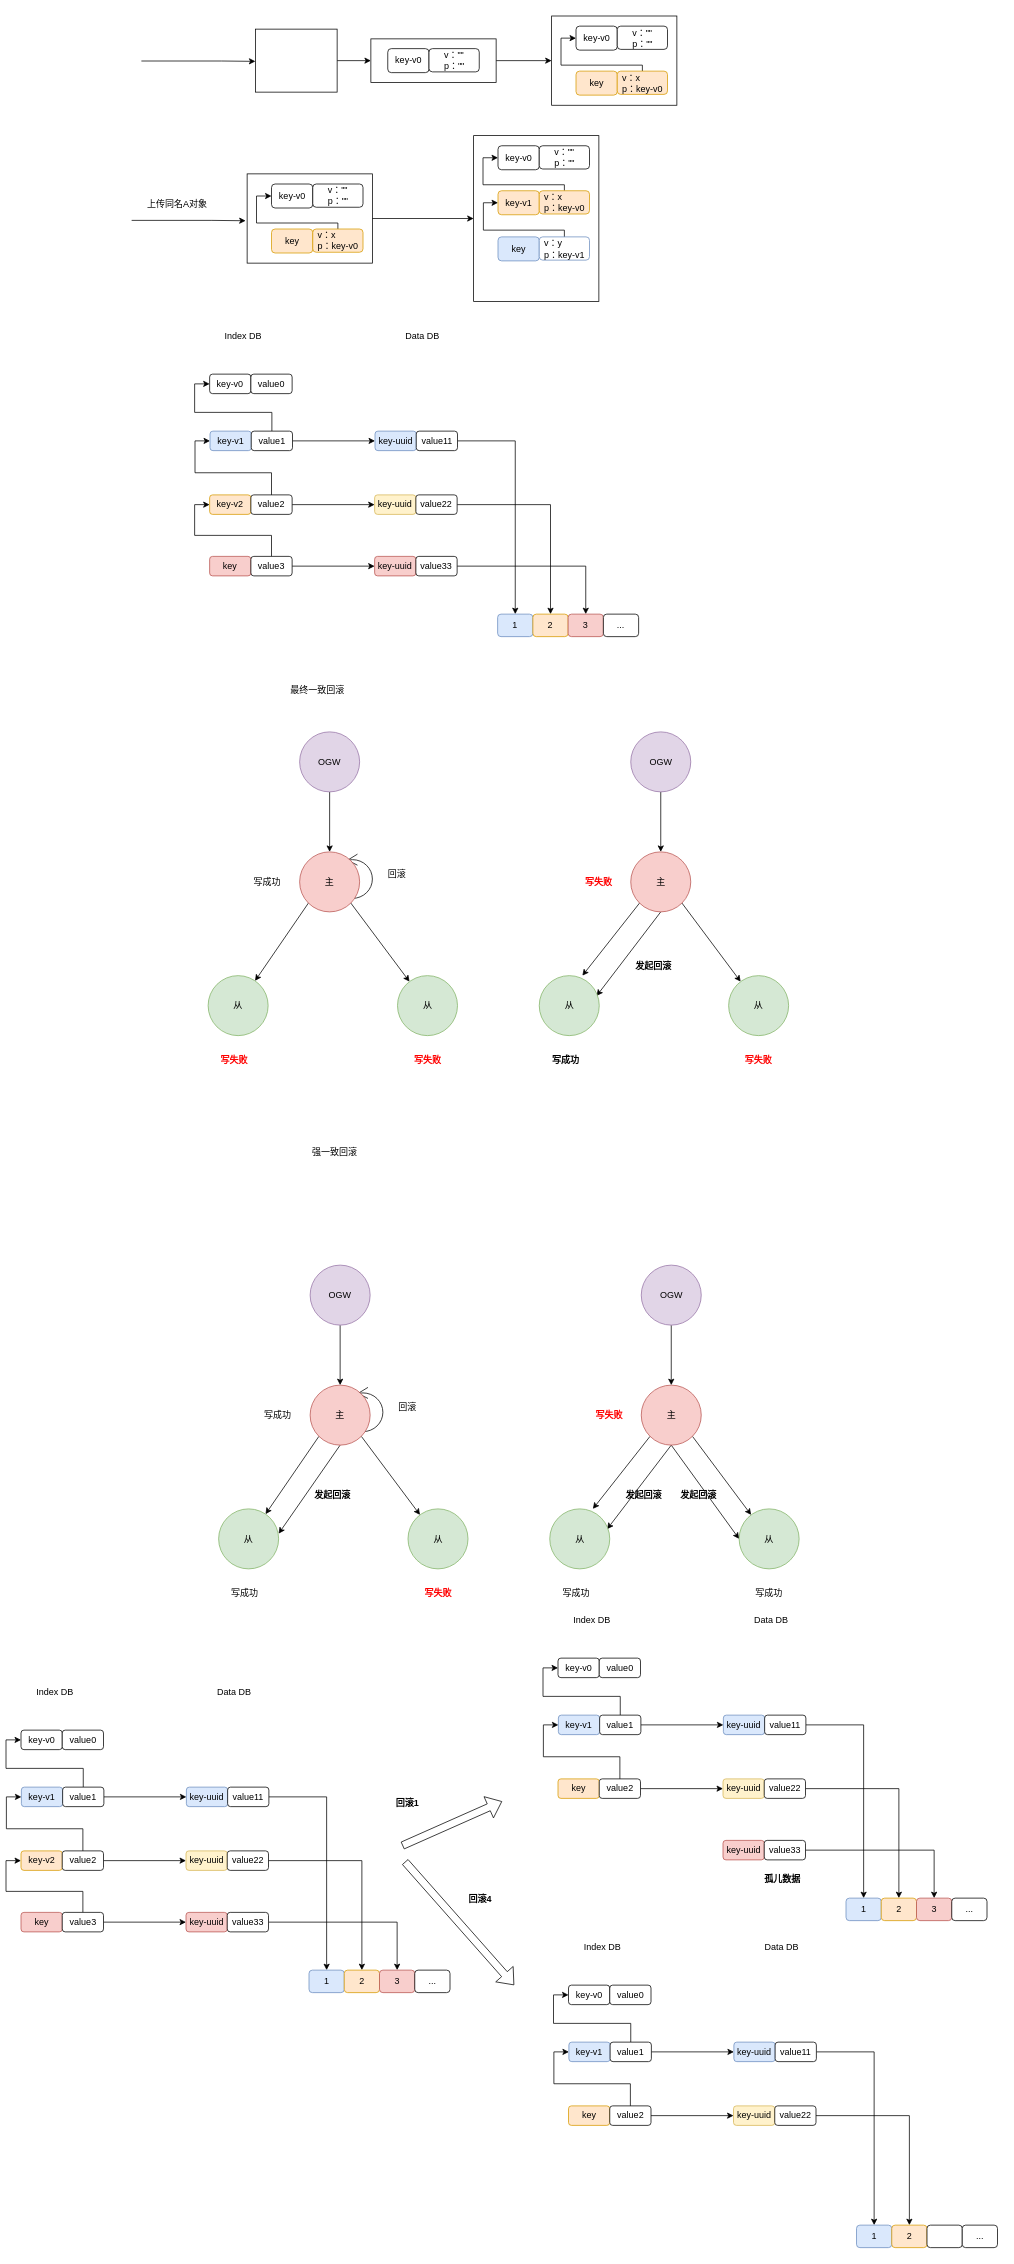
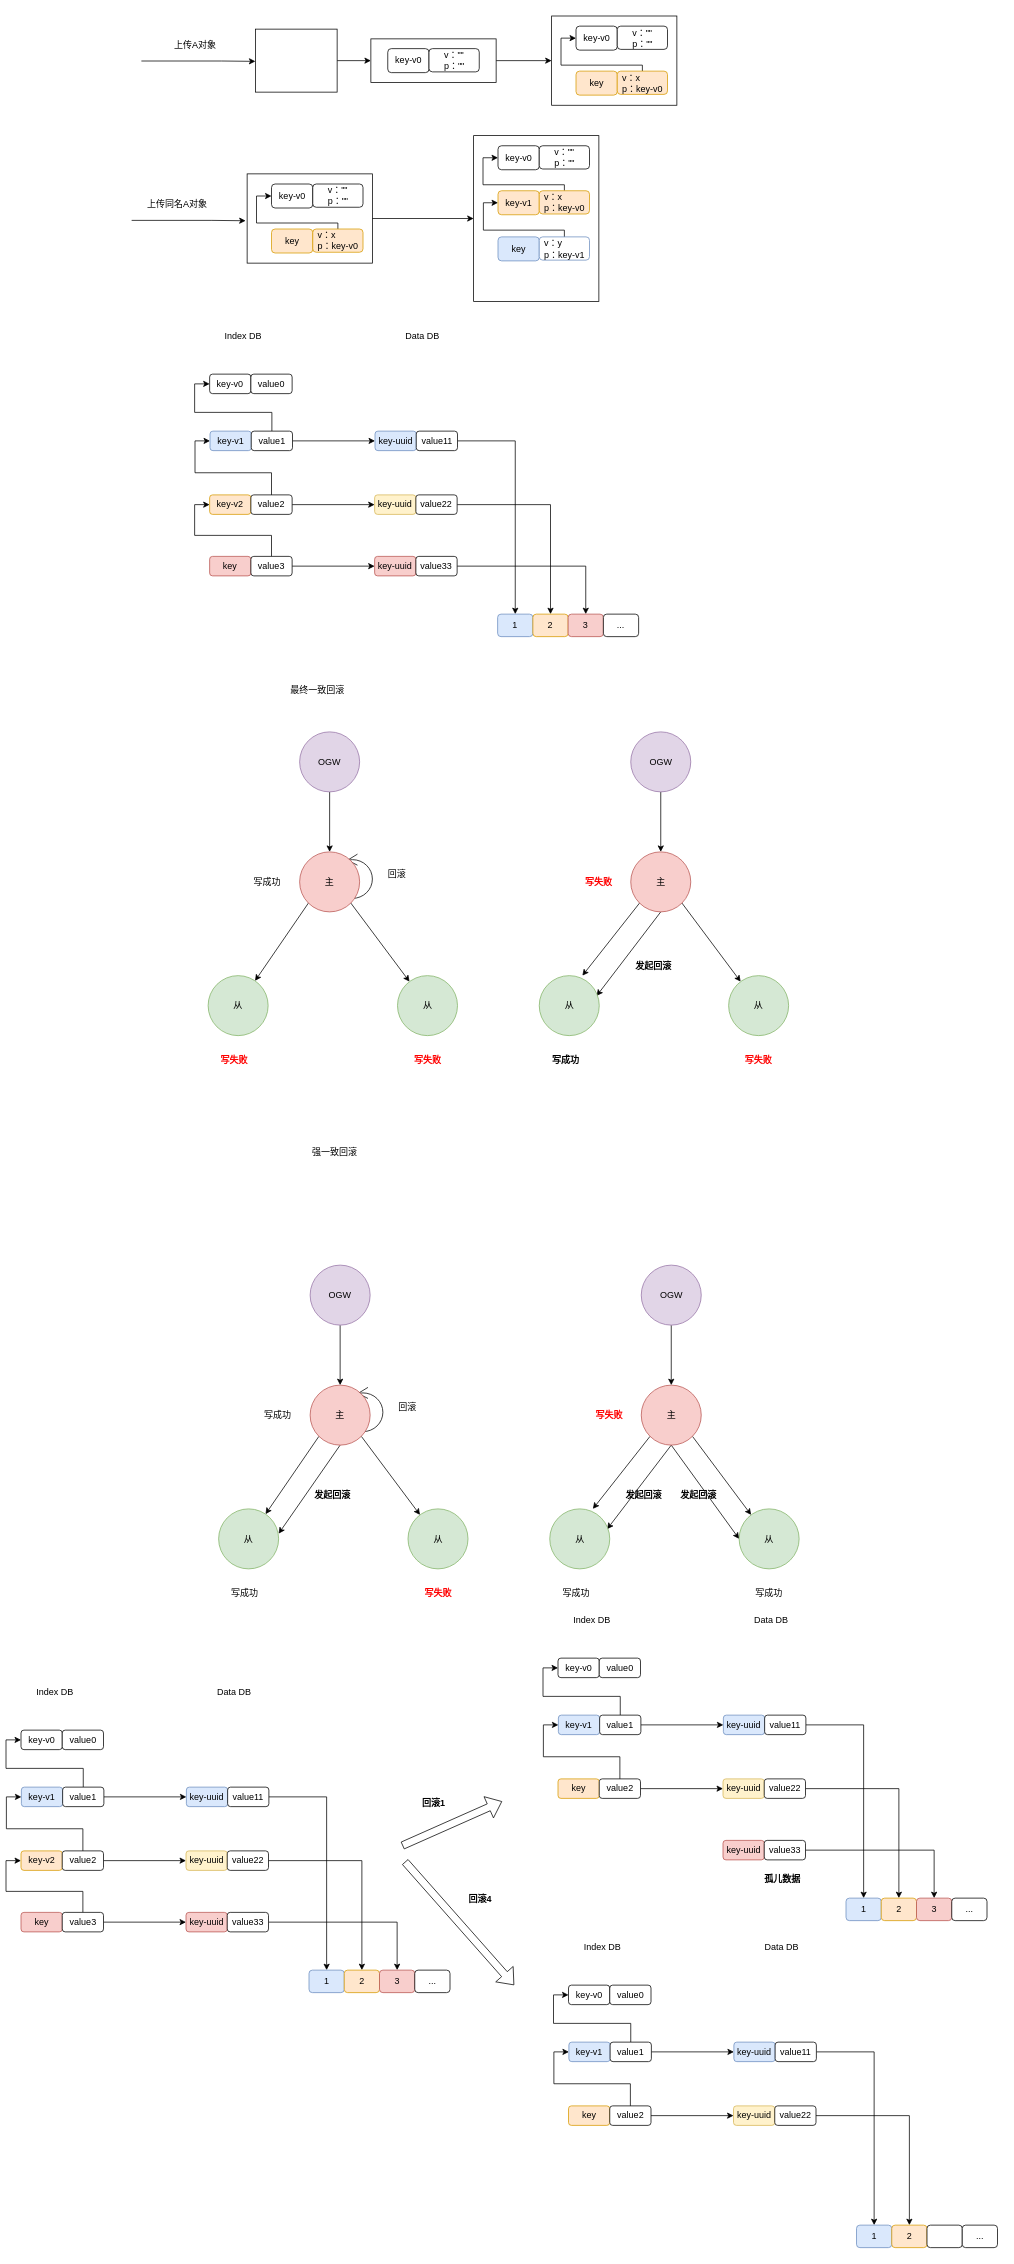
none -> (195, 45)
(407, 1803) -> (434, 1803)
